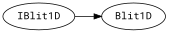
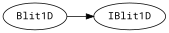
(84, 16) -> (77, 16)
